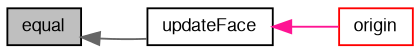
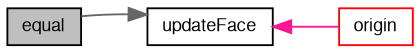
(123, 39) -> (105, 15)
